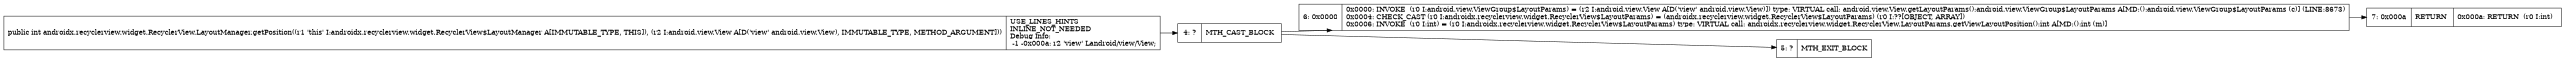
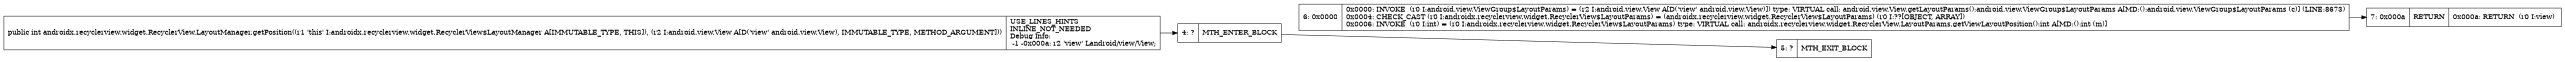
(2506, 17) -> (2505, 17)
(1304, 31) -> none
(1240, 33) -> (1240, 33)
